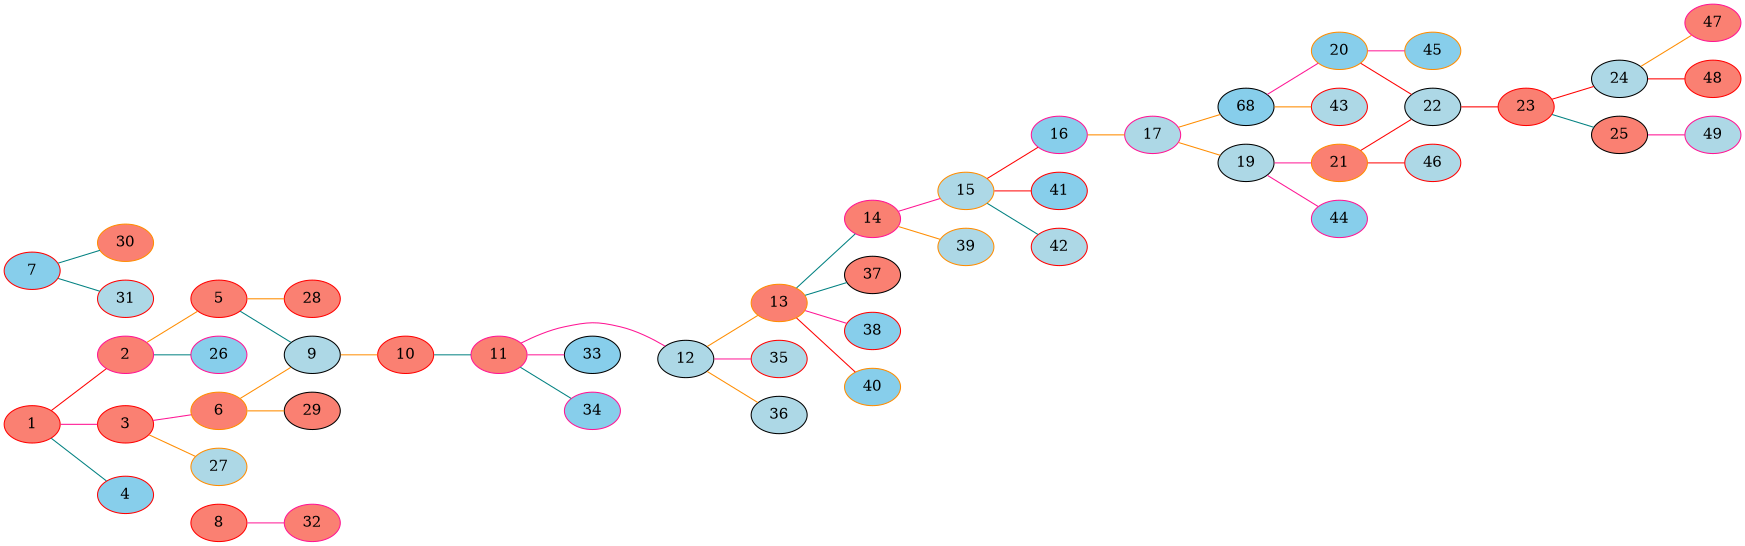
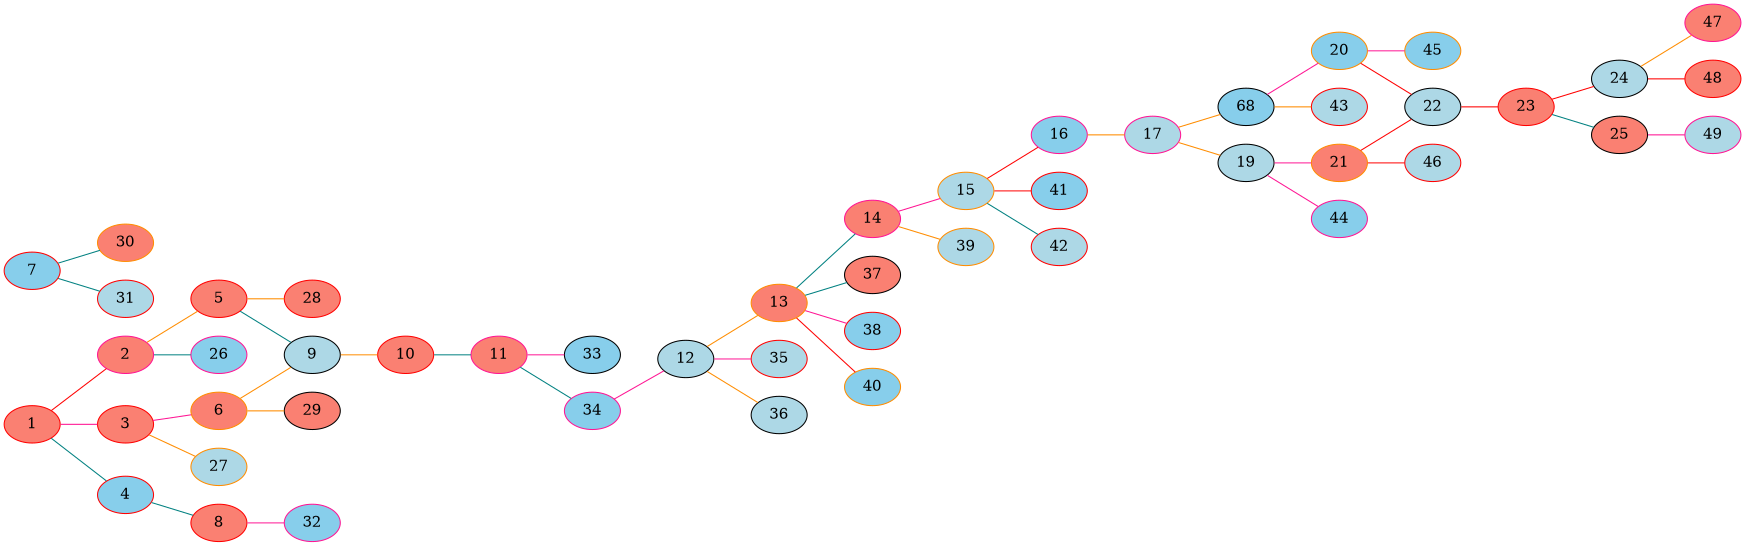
(594, 323) -> (639, 385)
none -> (172, 509)
(312, 523) -> (312, 523)
